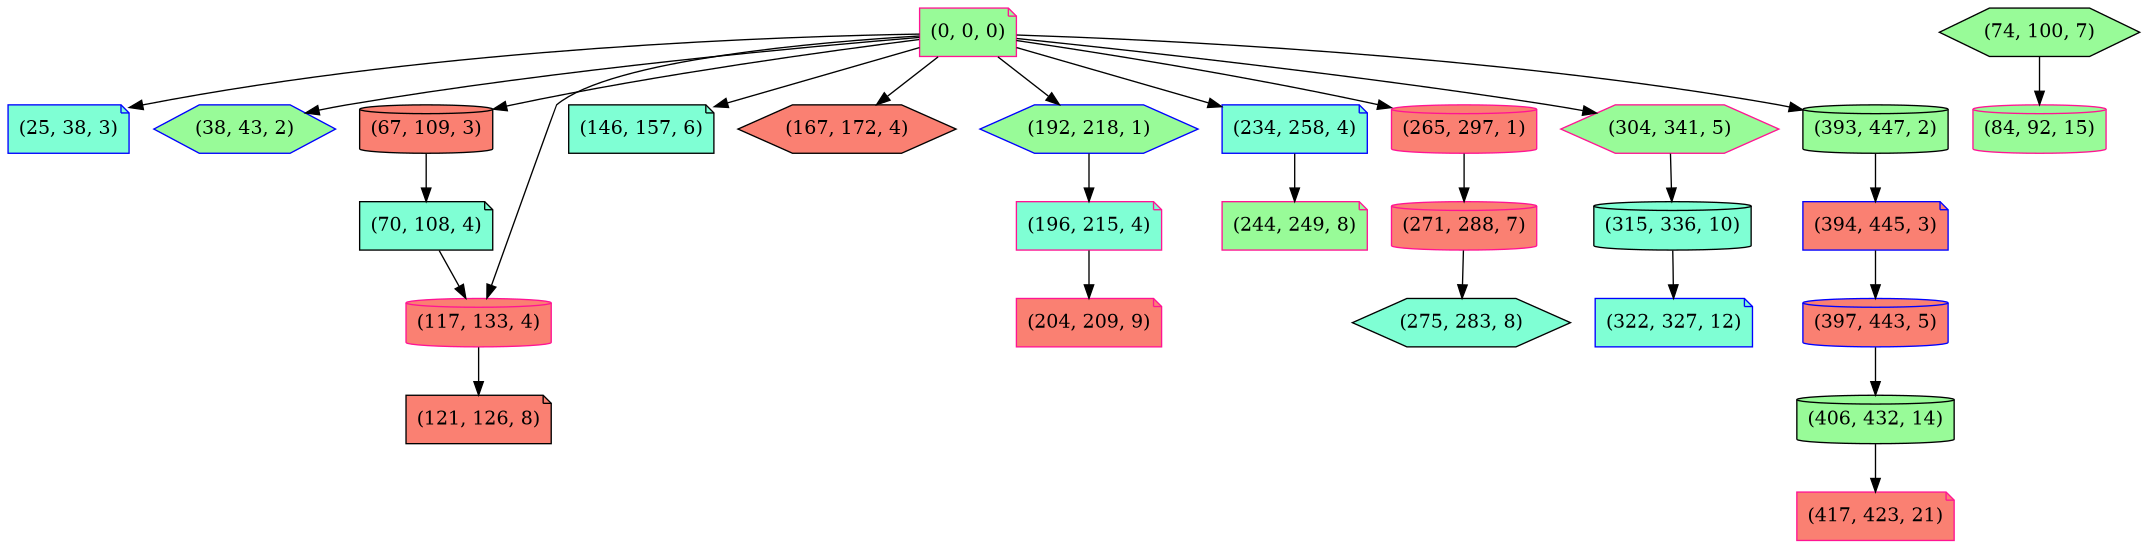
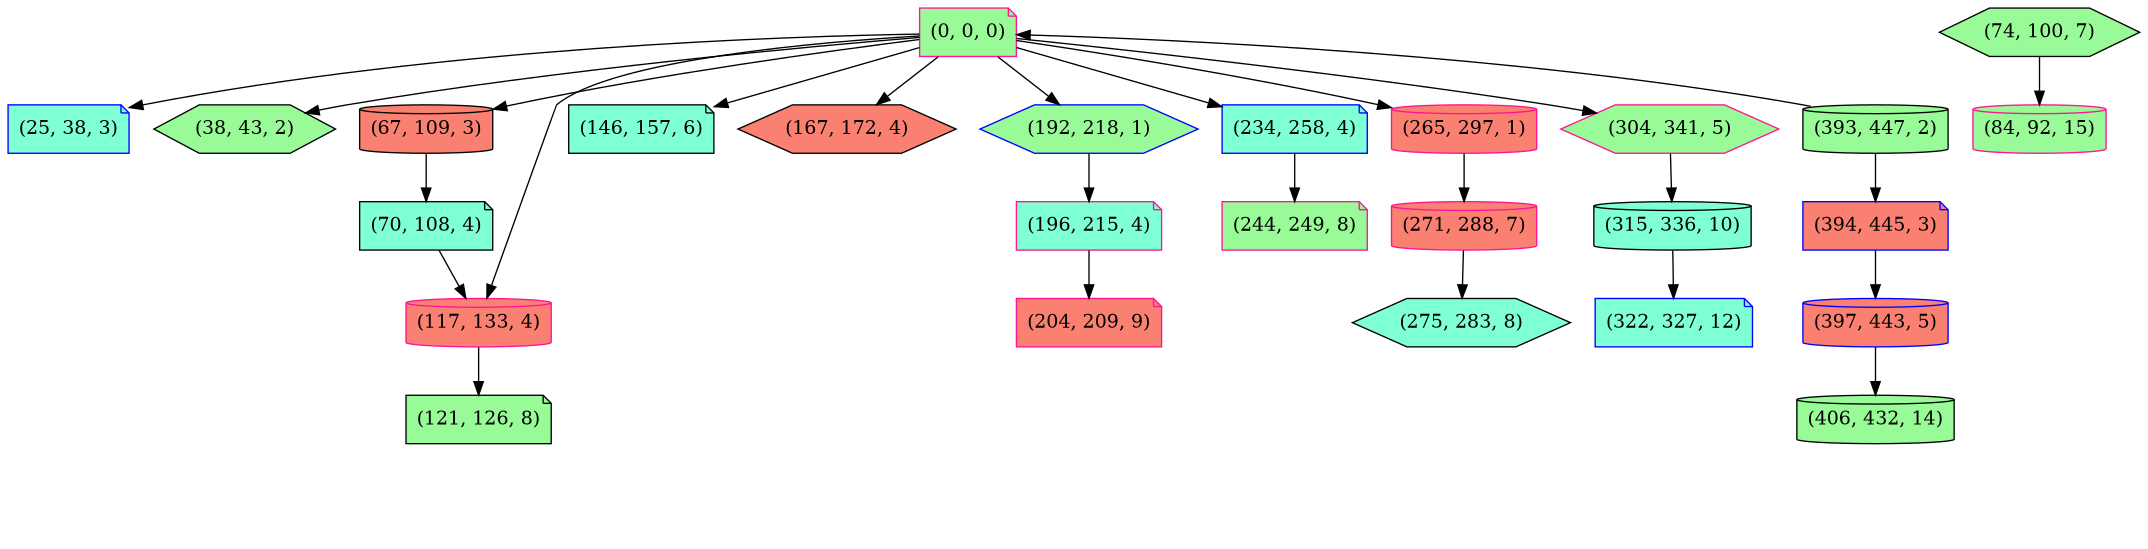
(1404, 58) -> (1422, 58)
(245, 129) -> (245, 129)
(479, 419) -> (479, 419)
(1875, 516) -> none
